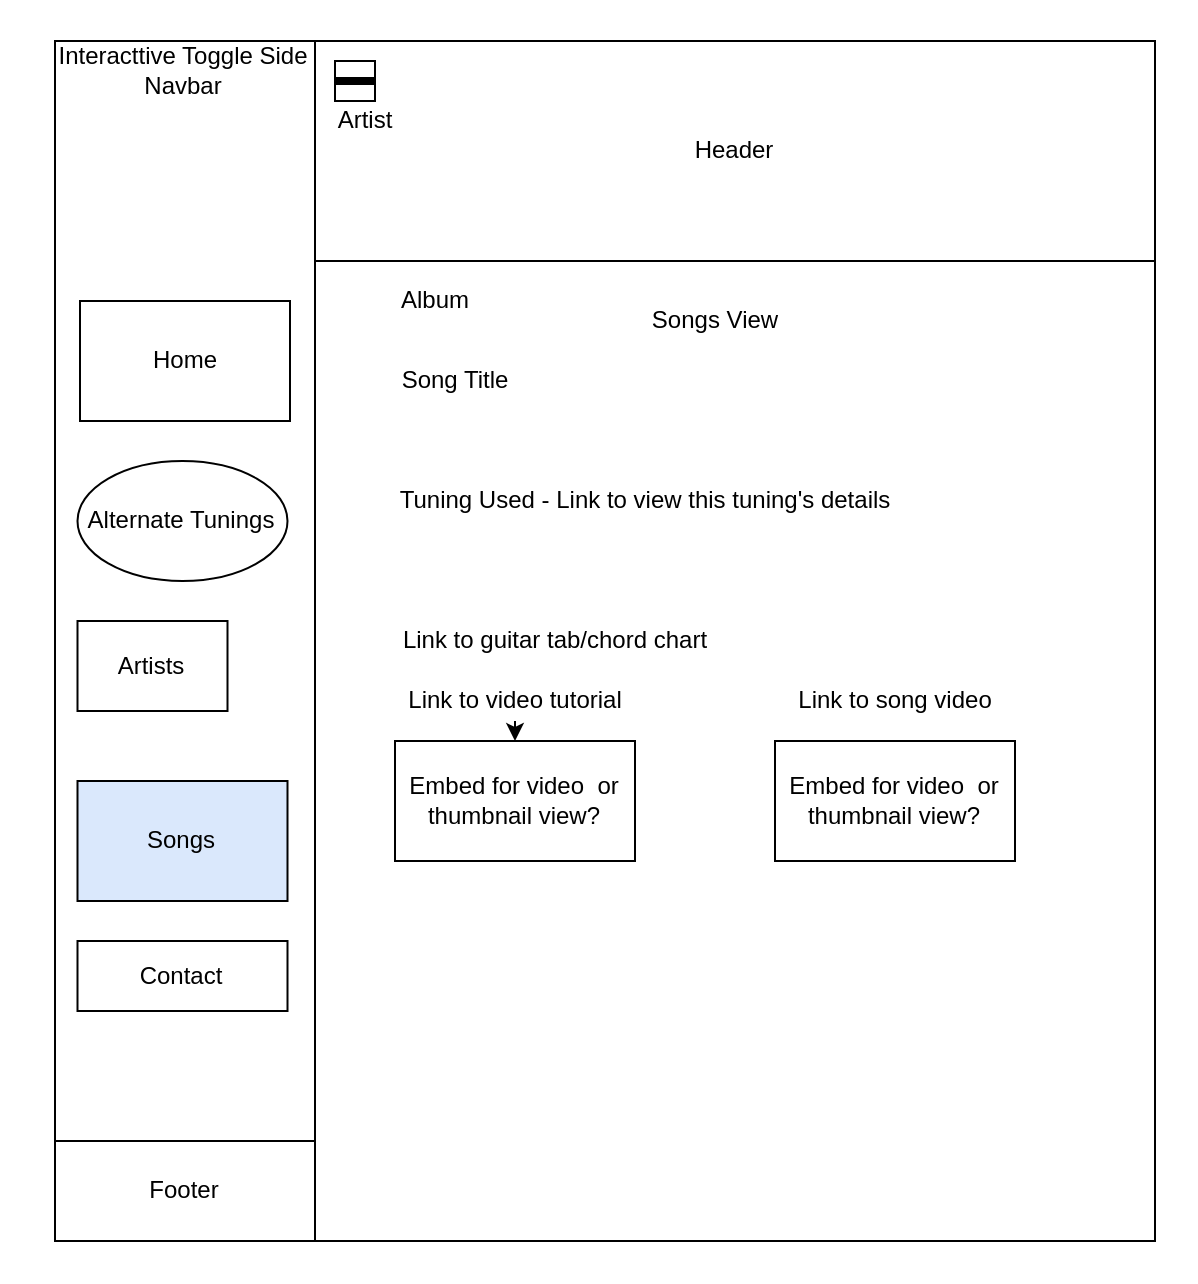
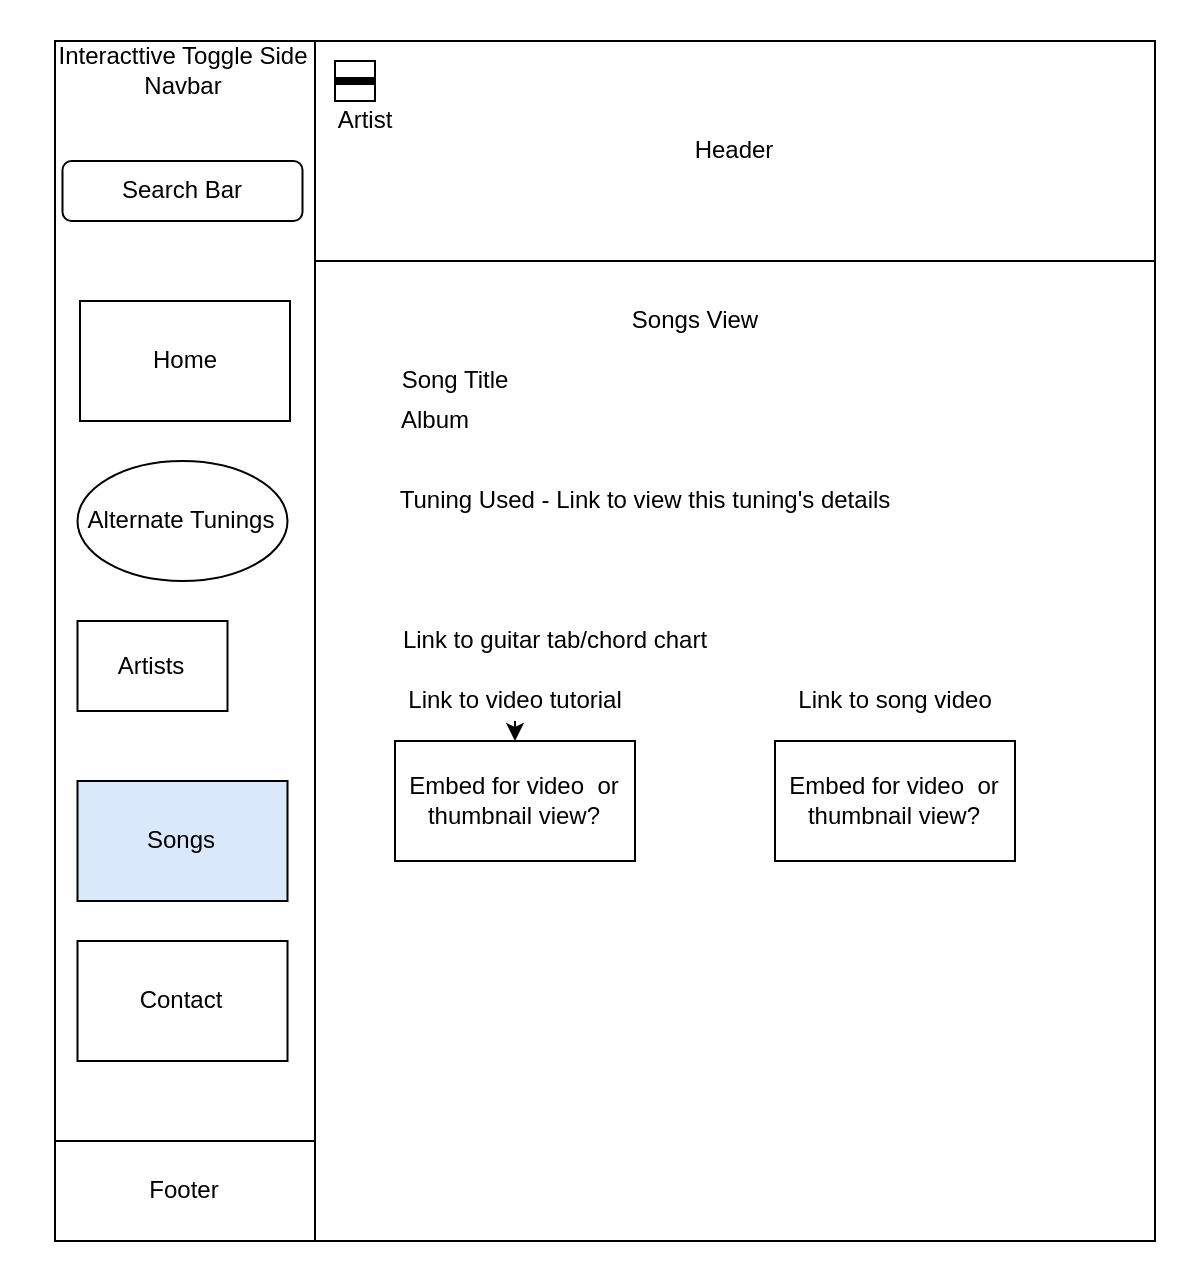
none -> (183, 191)
(435, 301) -> (435, 421)
(715, 321) -> (695, 321)
(183, 976) -> (183, 1001)
